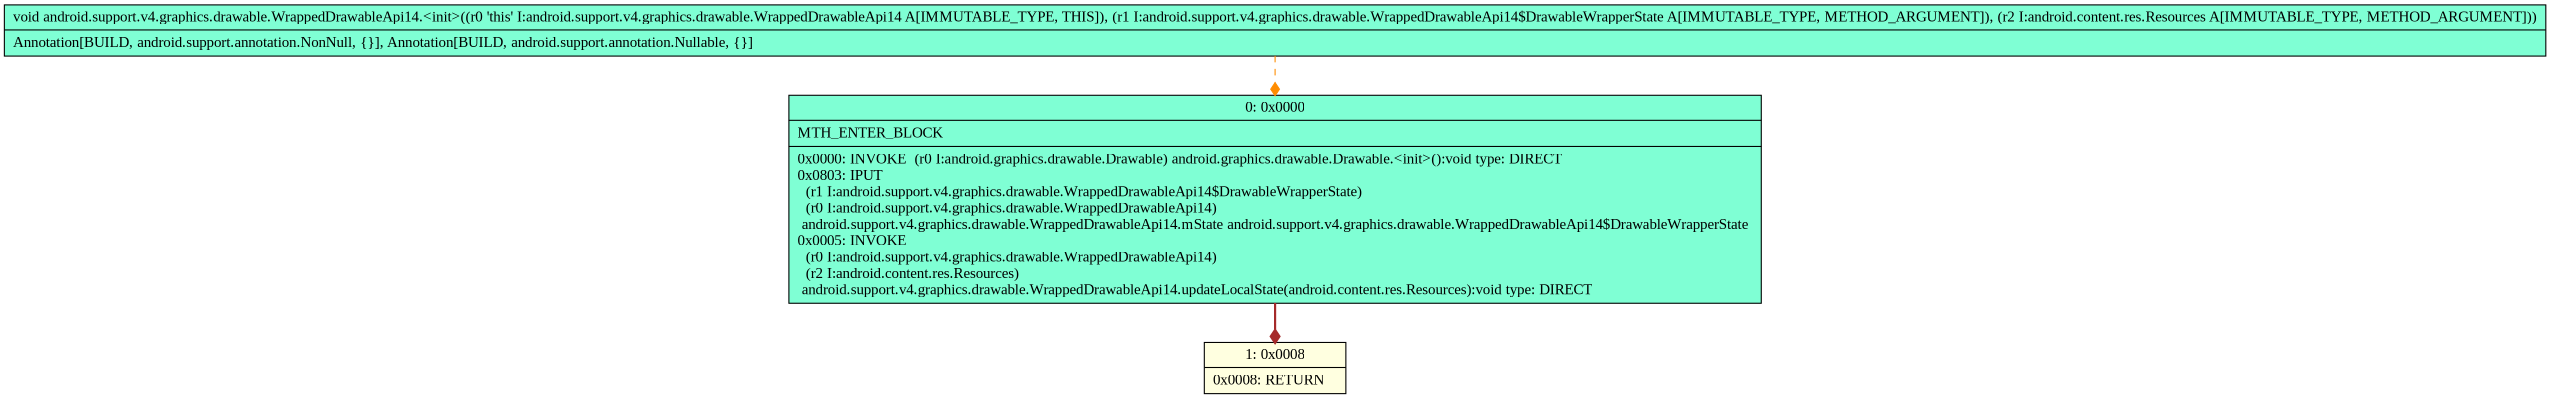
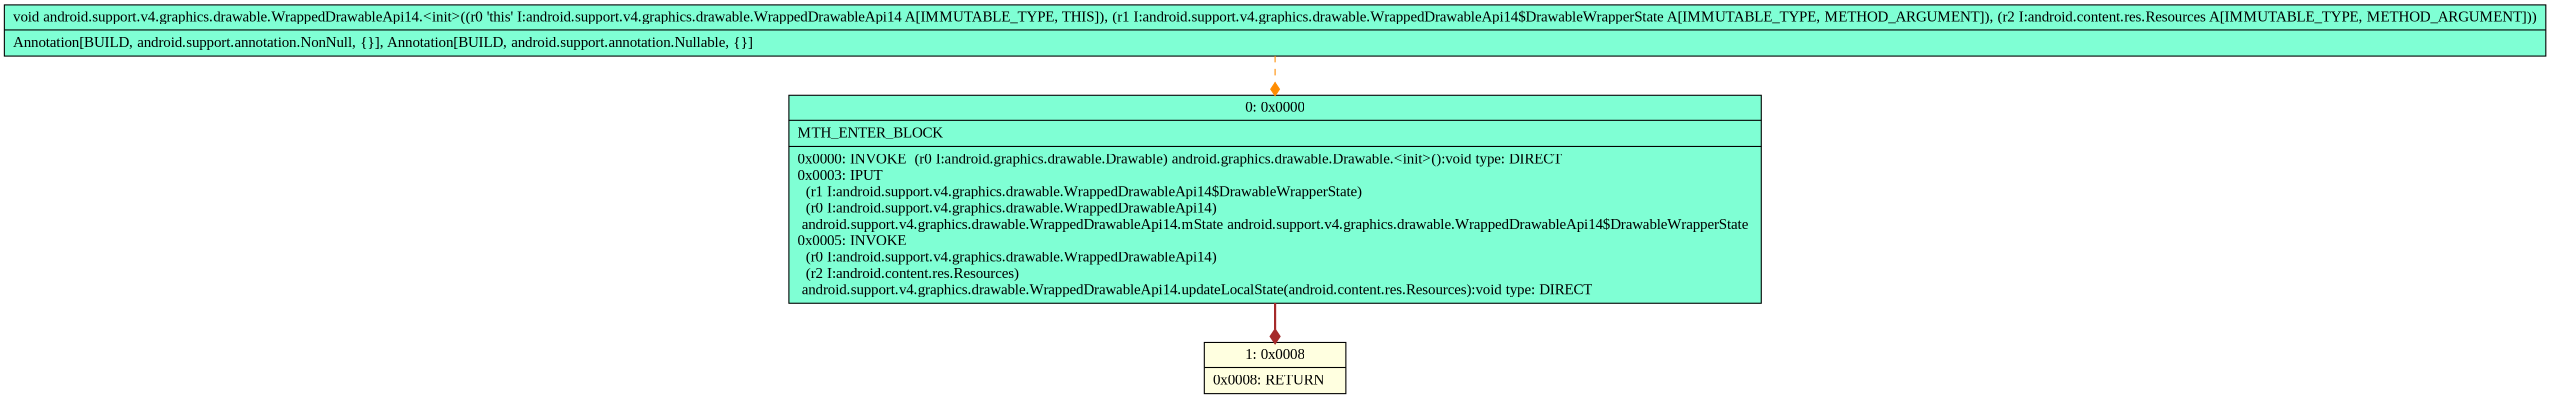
(844, 175) -> (844, 175)
